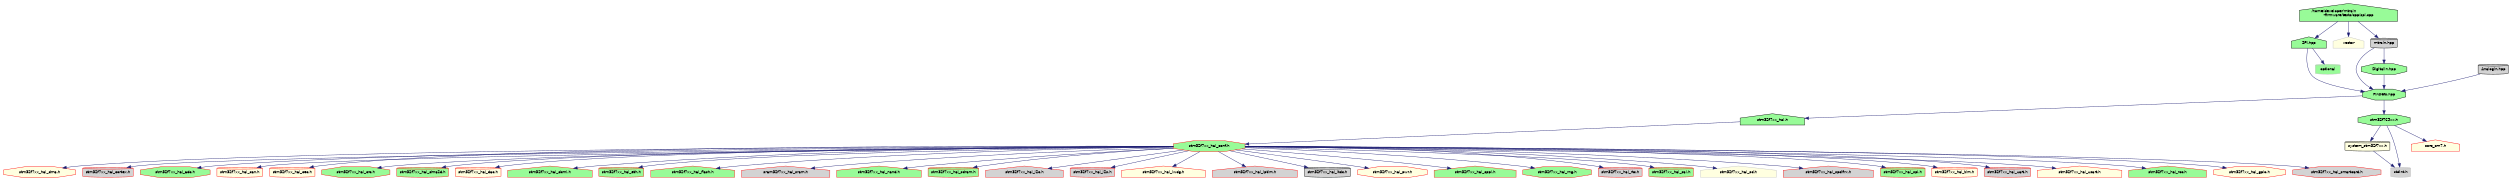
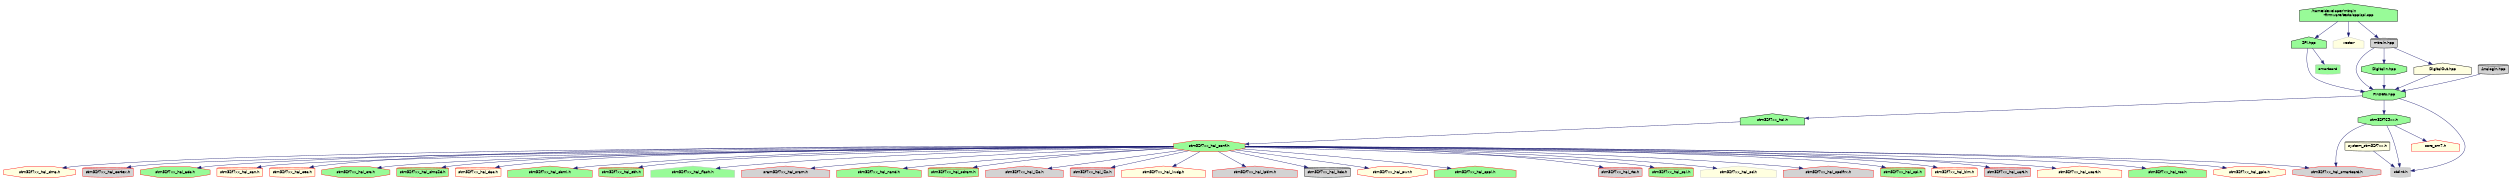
(2328, 69) -> (2328, 69)
none -> (2443, 69)
(2377, 132) -> (2343, 138)
none -> (2460, 135)
(693, 172) -> (693, 172)
(1557, 172) -> none
